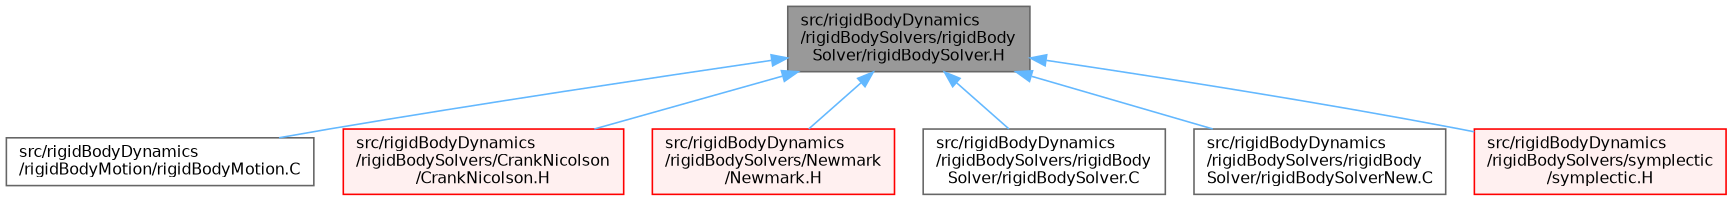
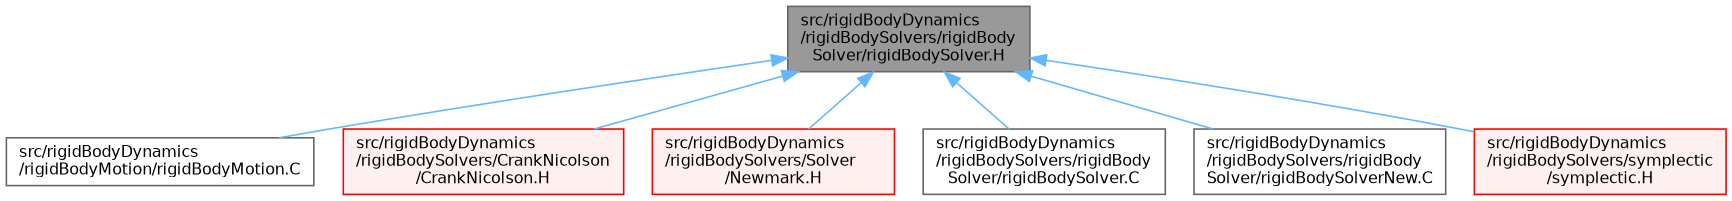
(773, 162) -> (773, 162)
